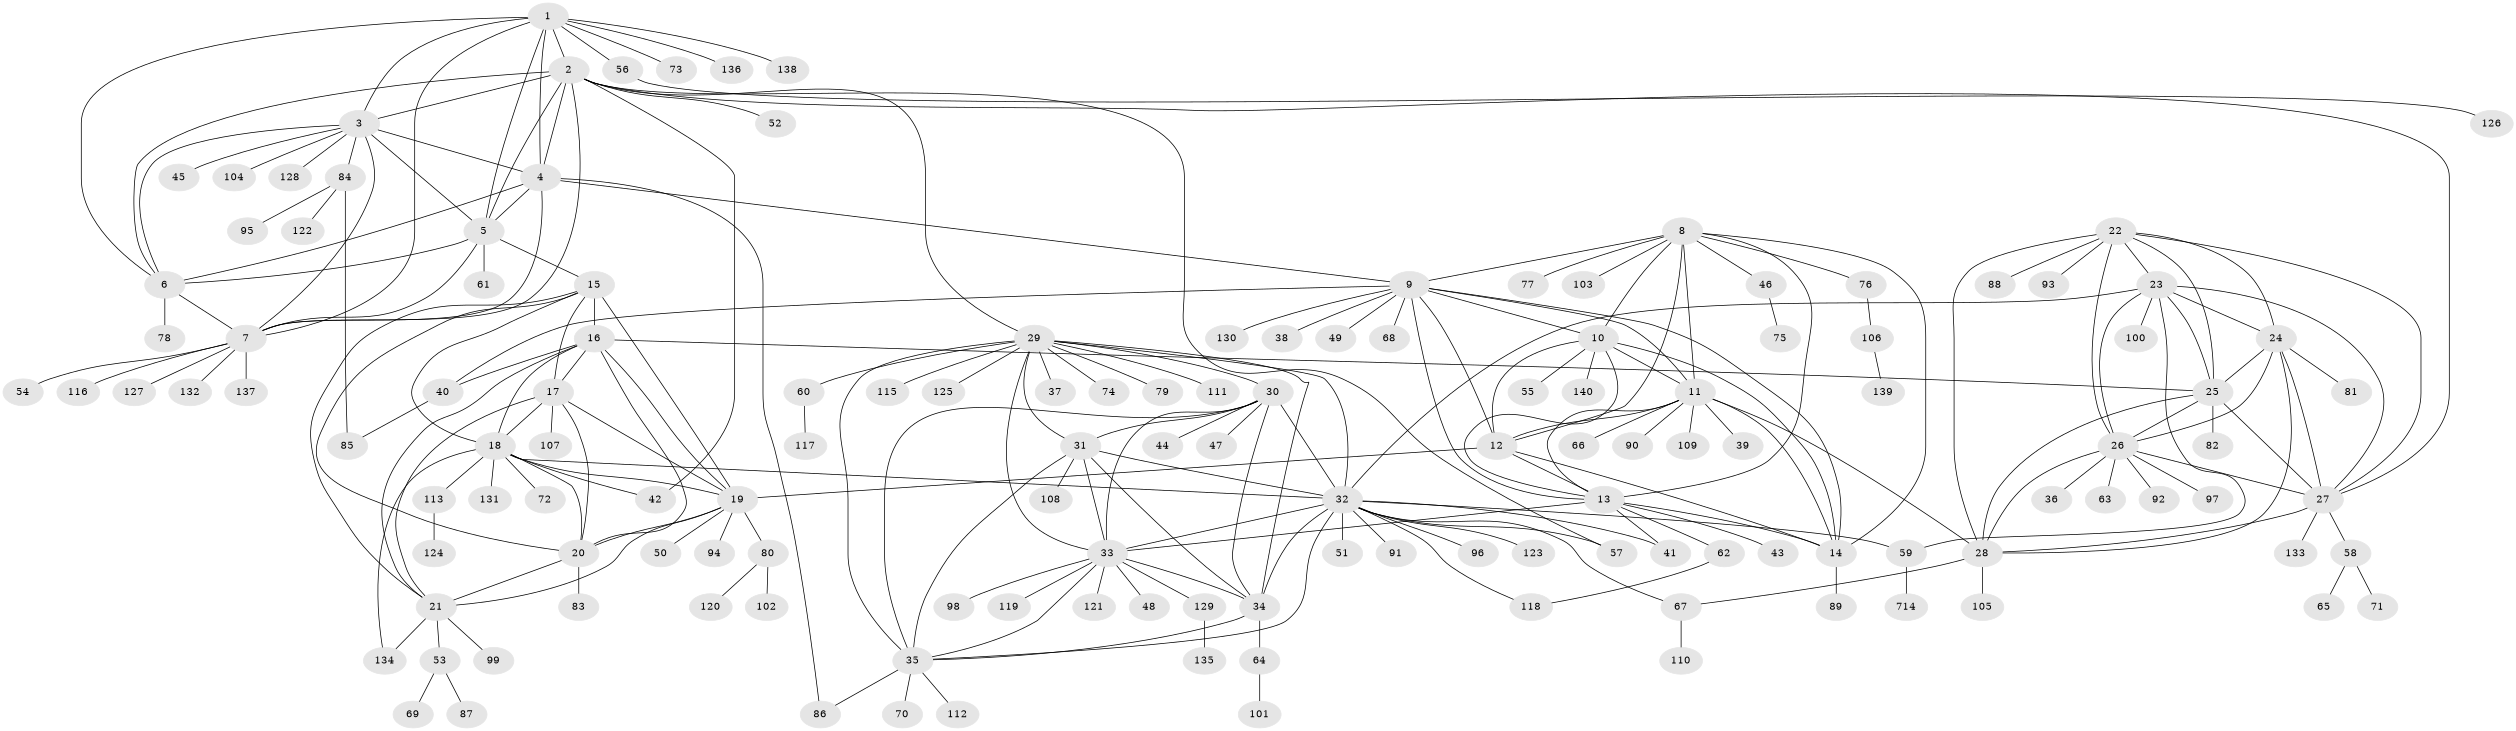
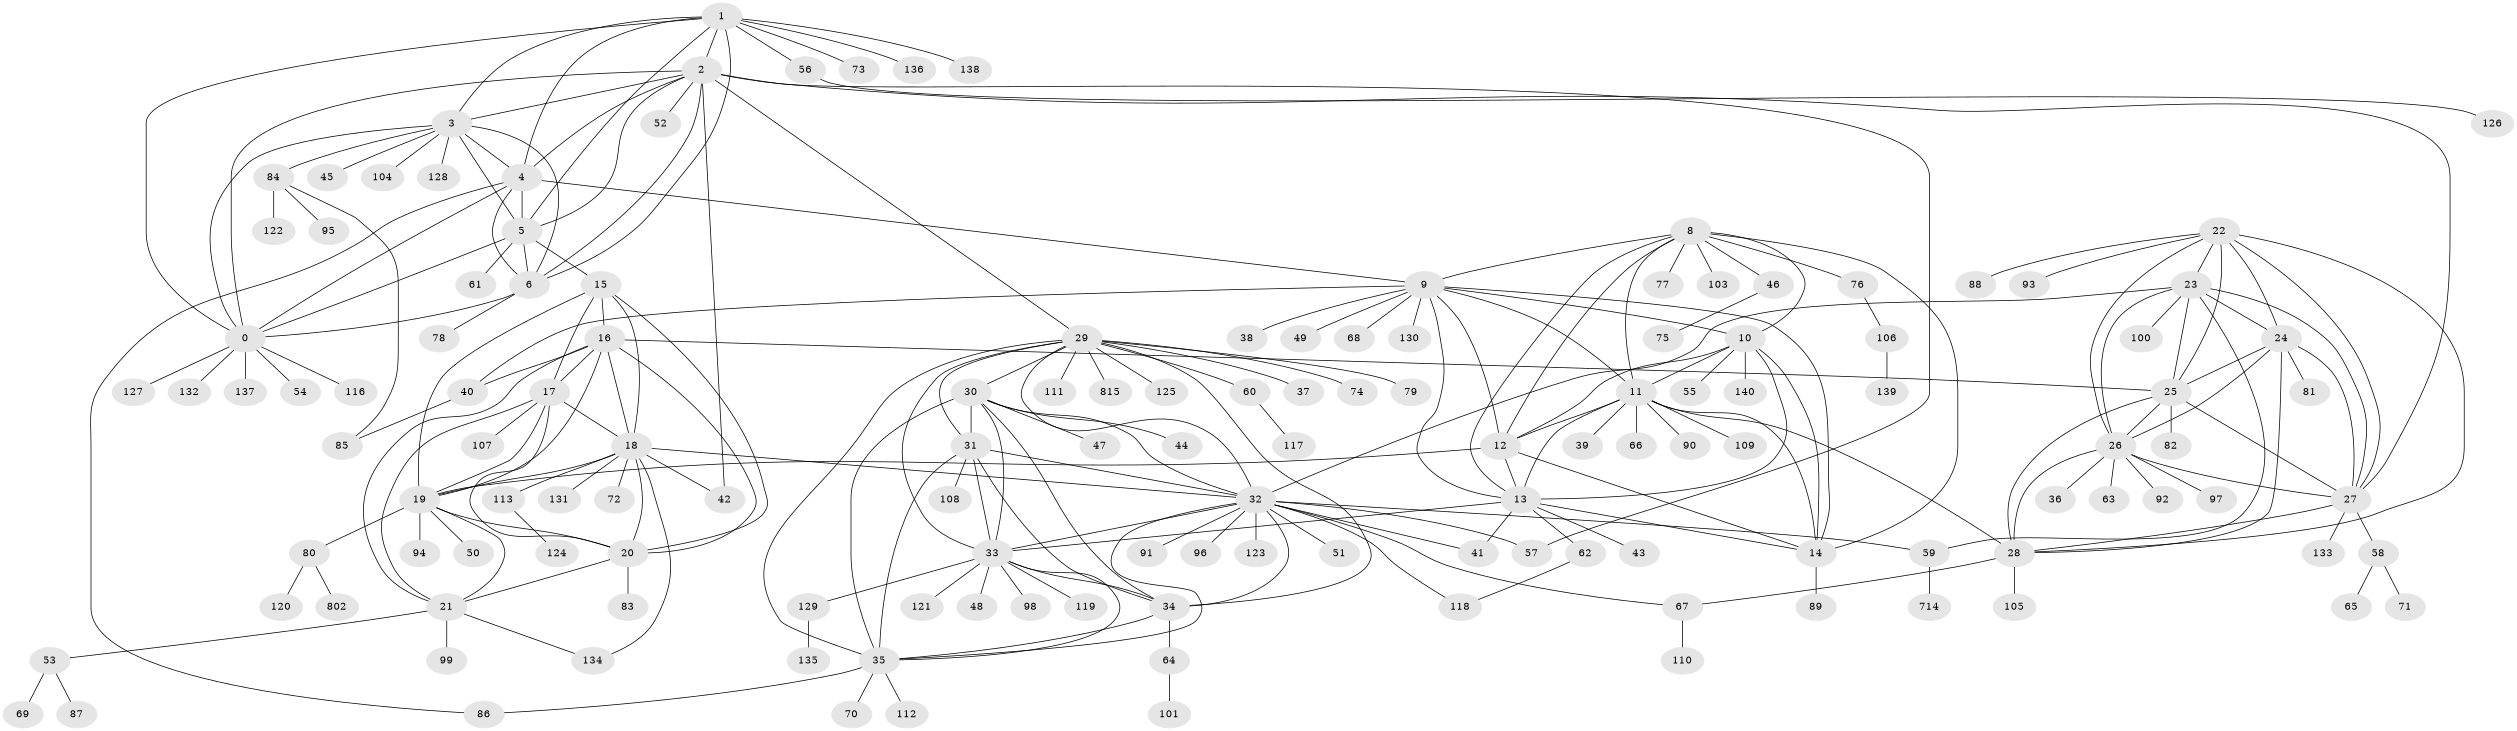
(246, 339) -> (245, 339)
(334, 375) -> none
(888, 392) -> (1111, 392)
(767, 607) -> (337, 607)
